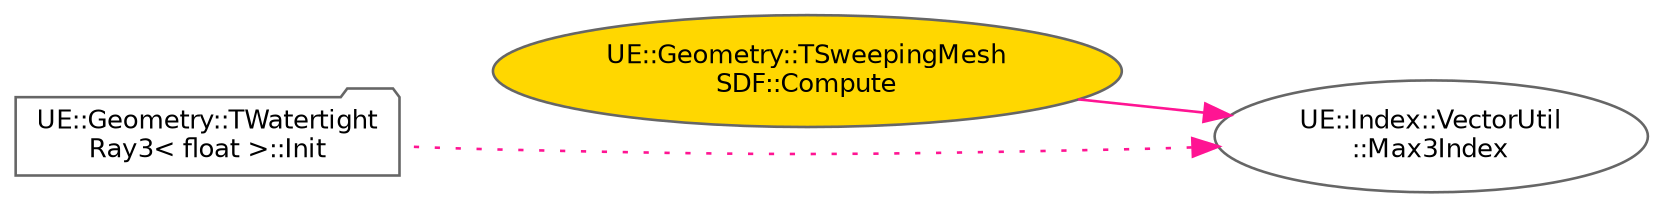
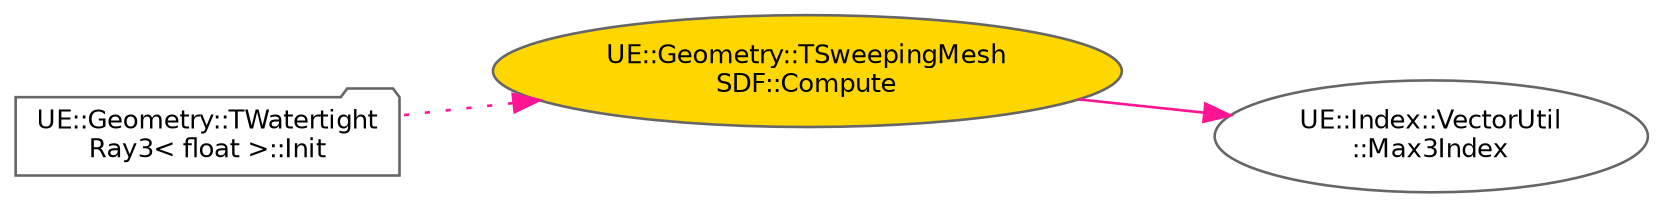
(796, 154) -> (457, 109)
